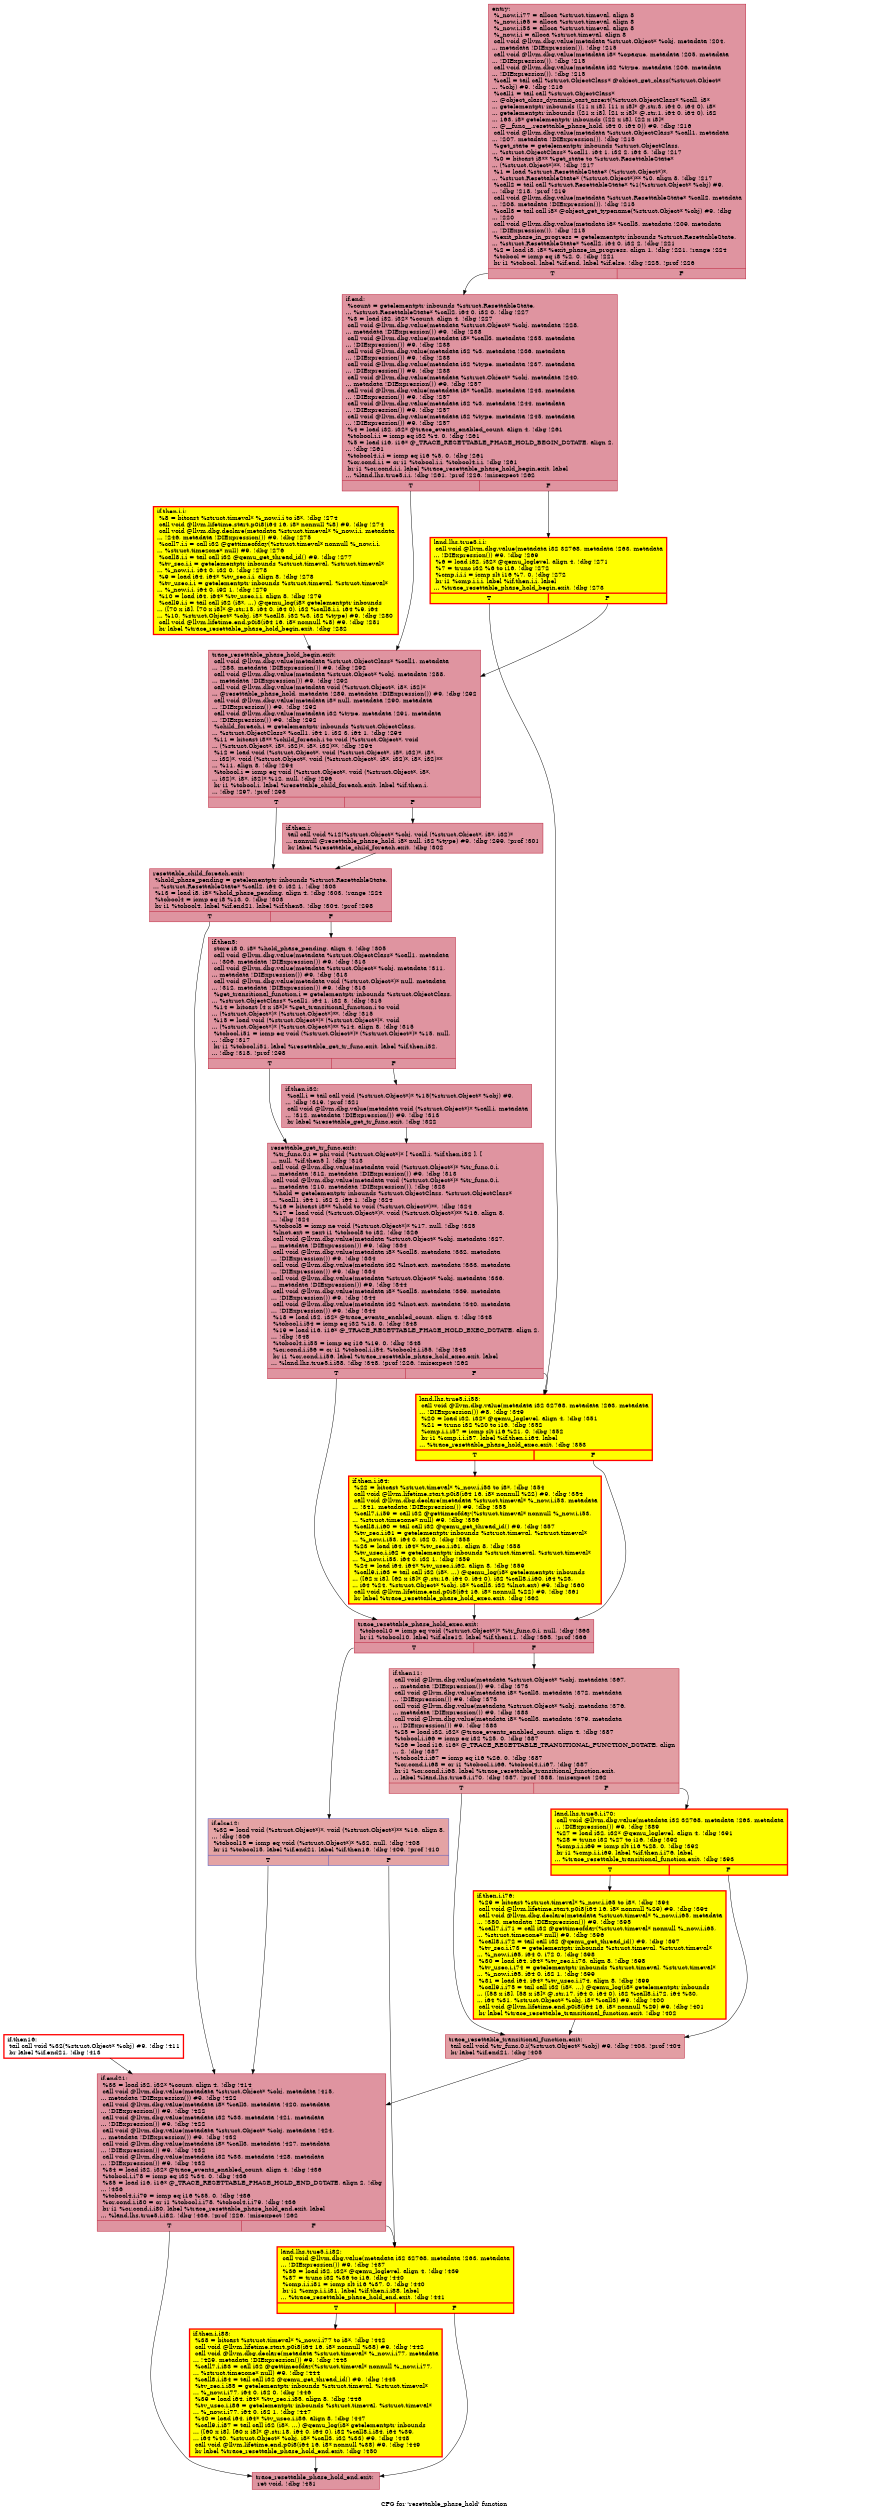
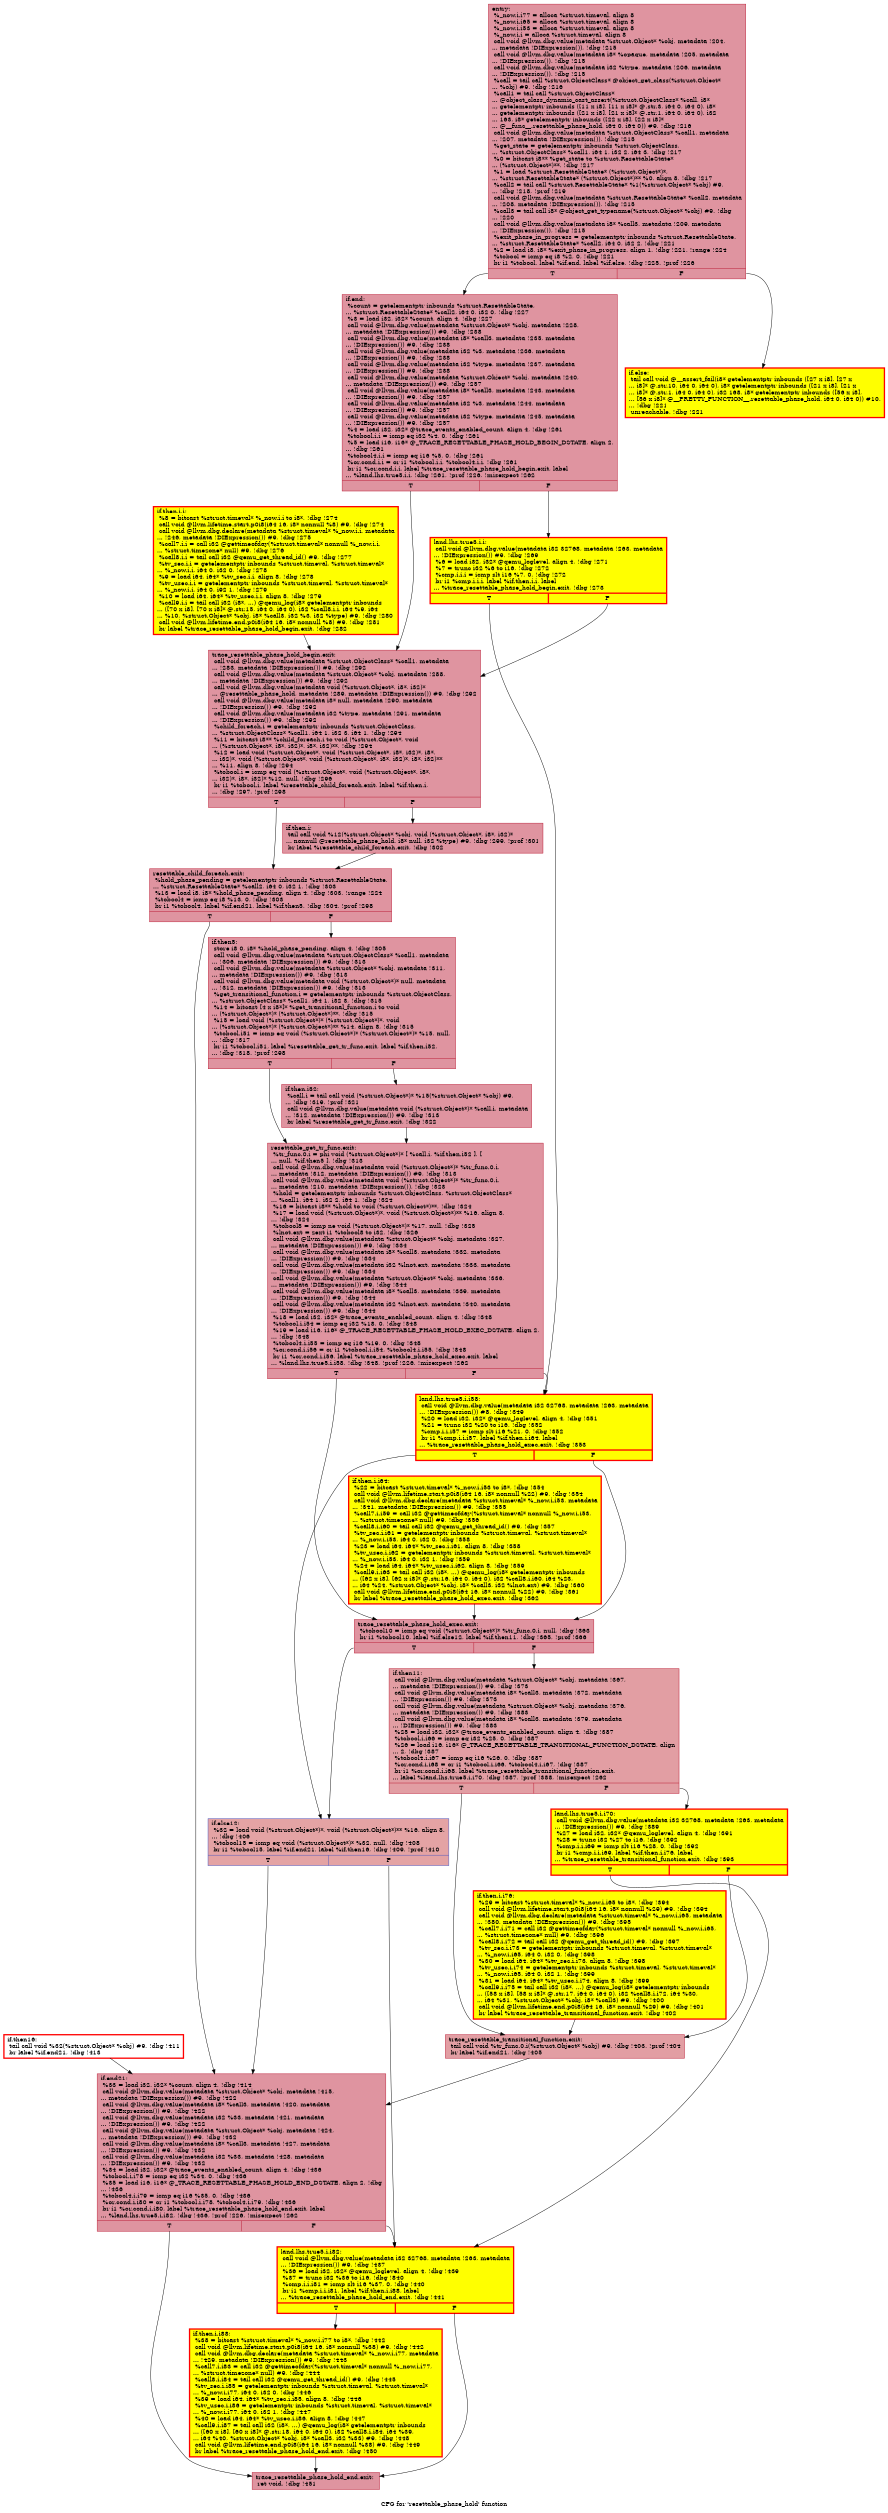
none -> (755, 393)
(475, 1466) -> (297, 1604)
(231, 1837) -> (231, 1837)
(610, 1881) -> (725, 2051)
(536, 1955) -> (536, 1955)
(342, 2278) -> (342, 2278)
